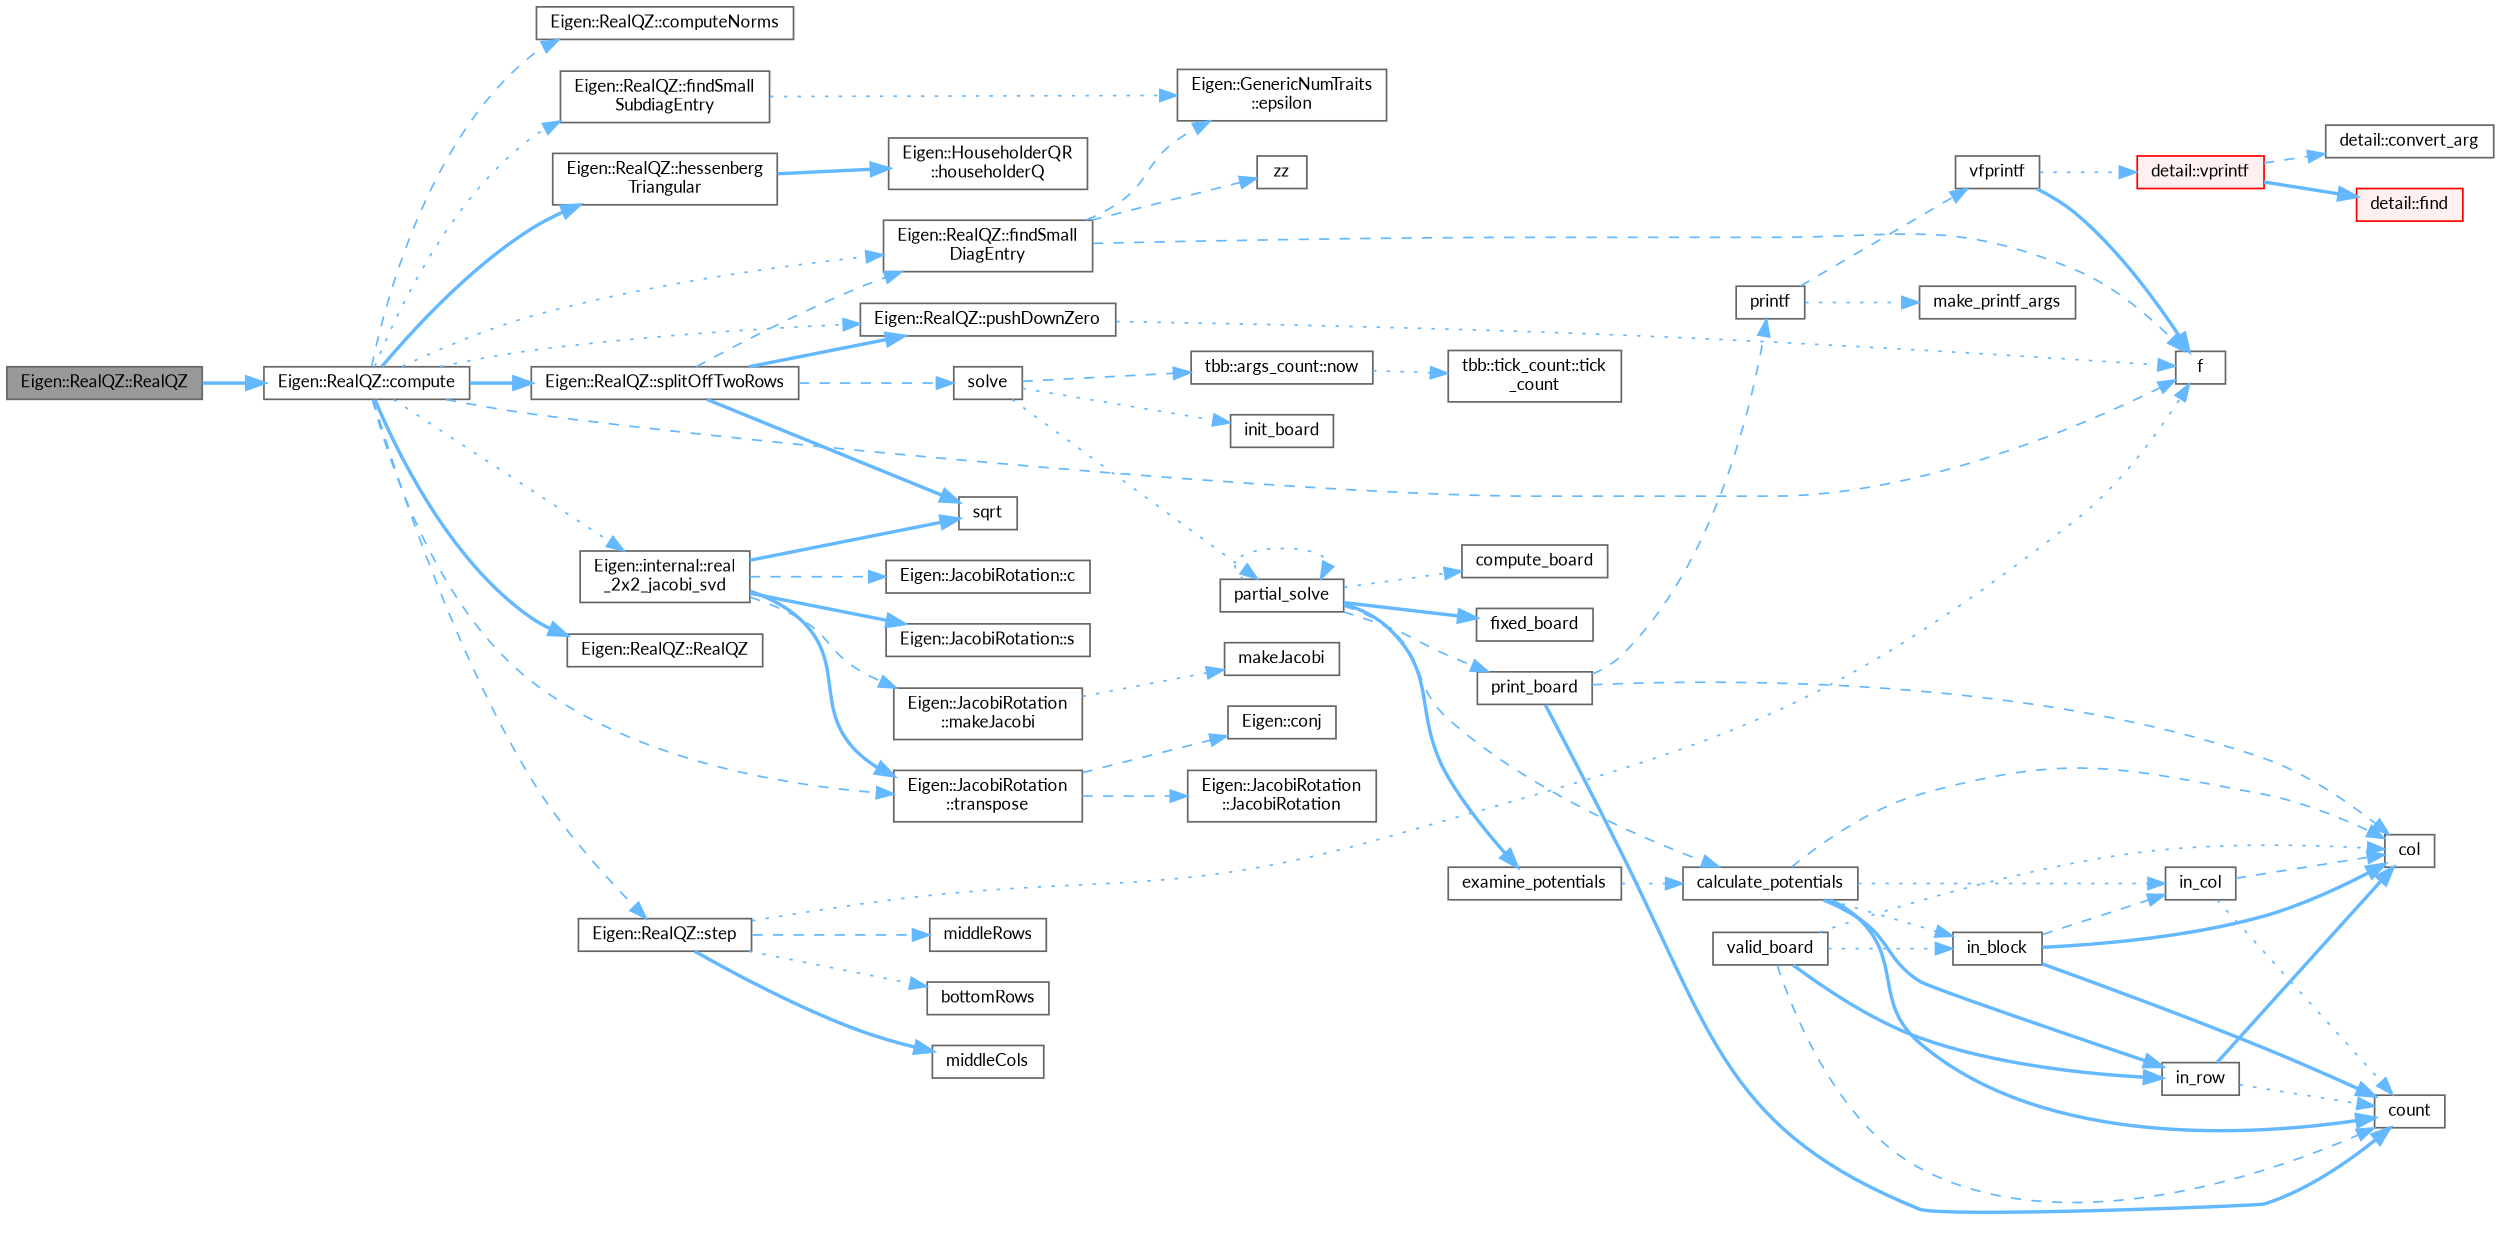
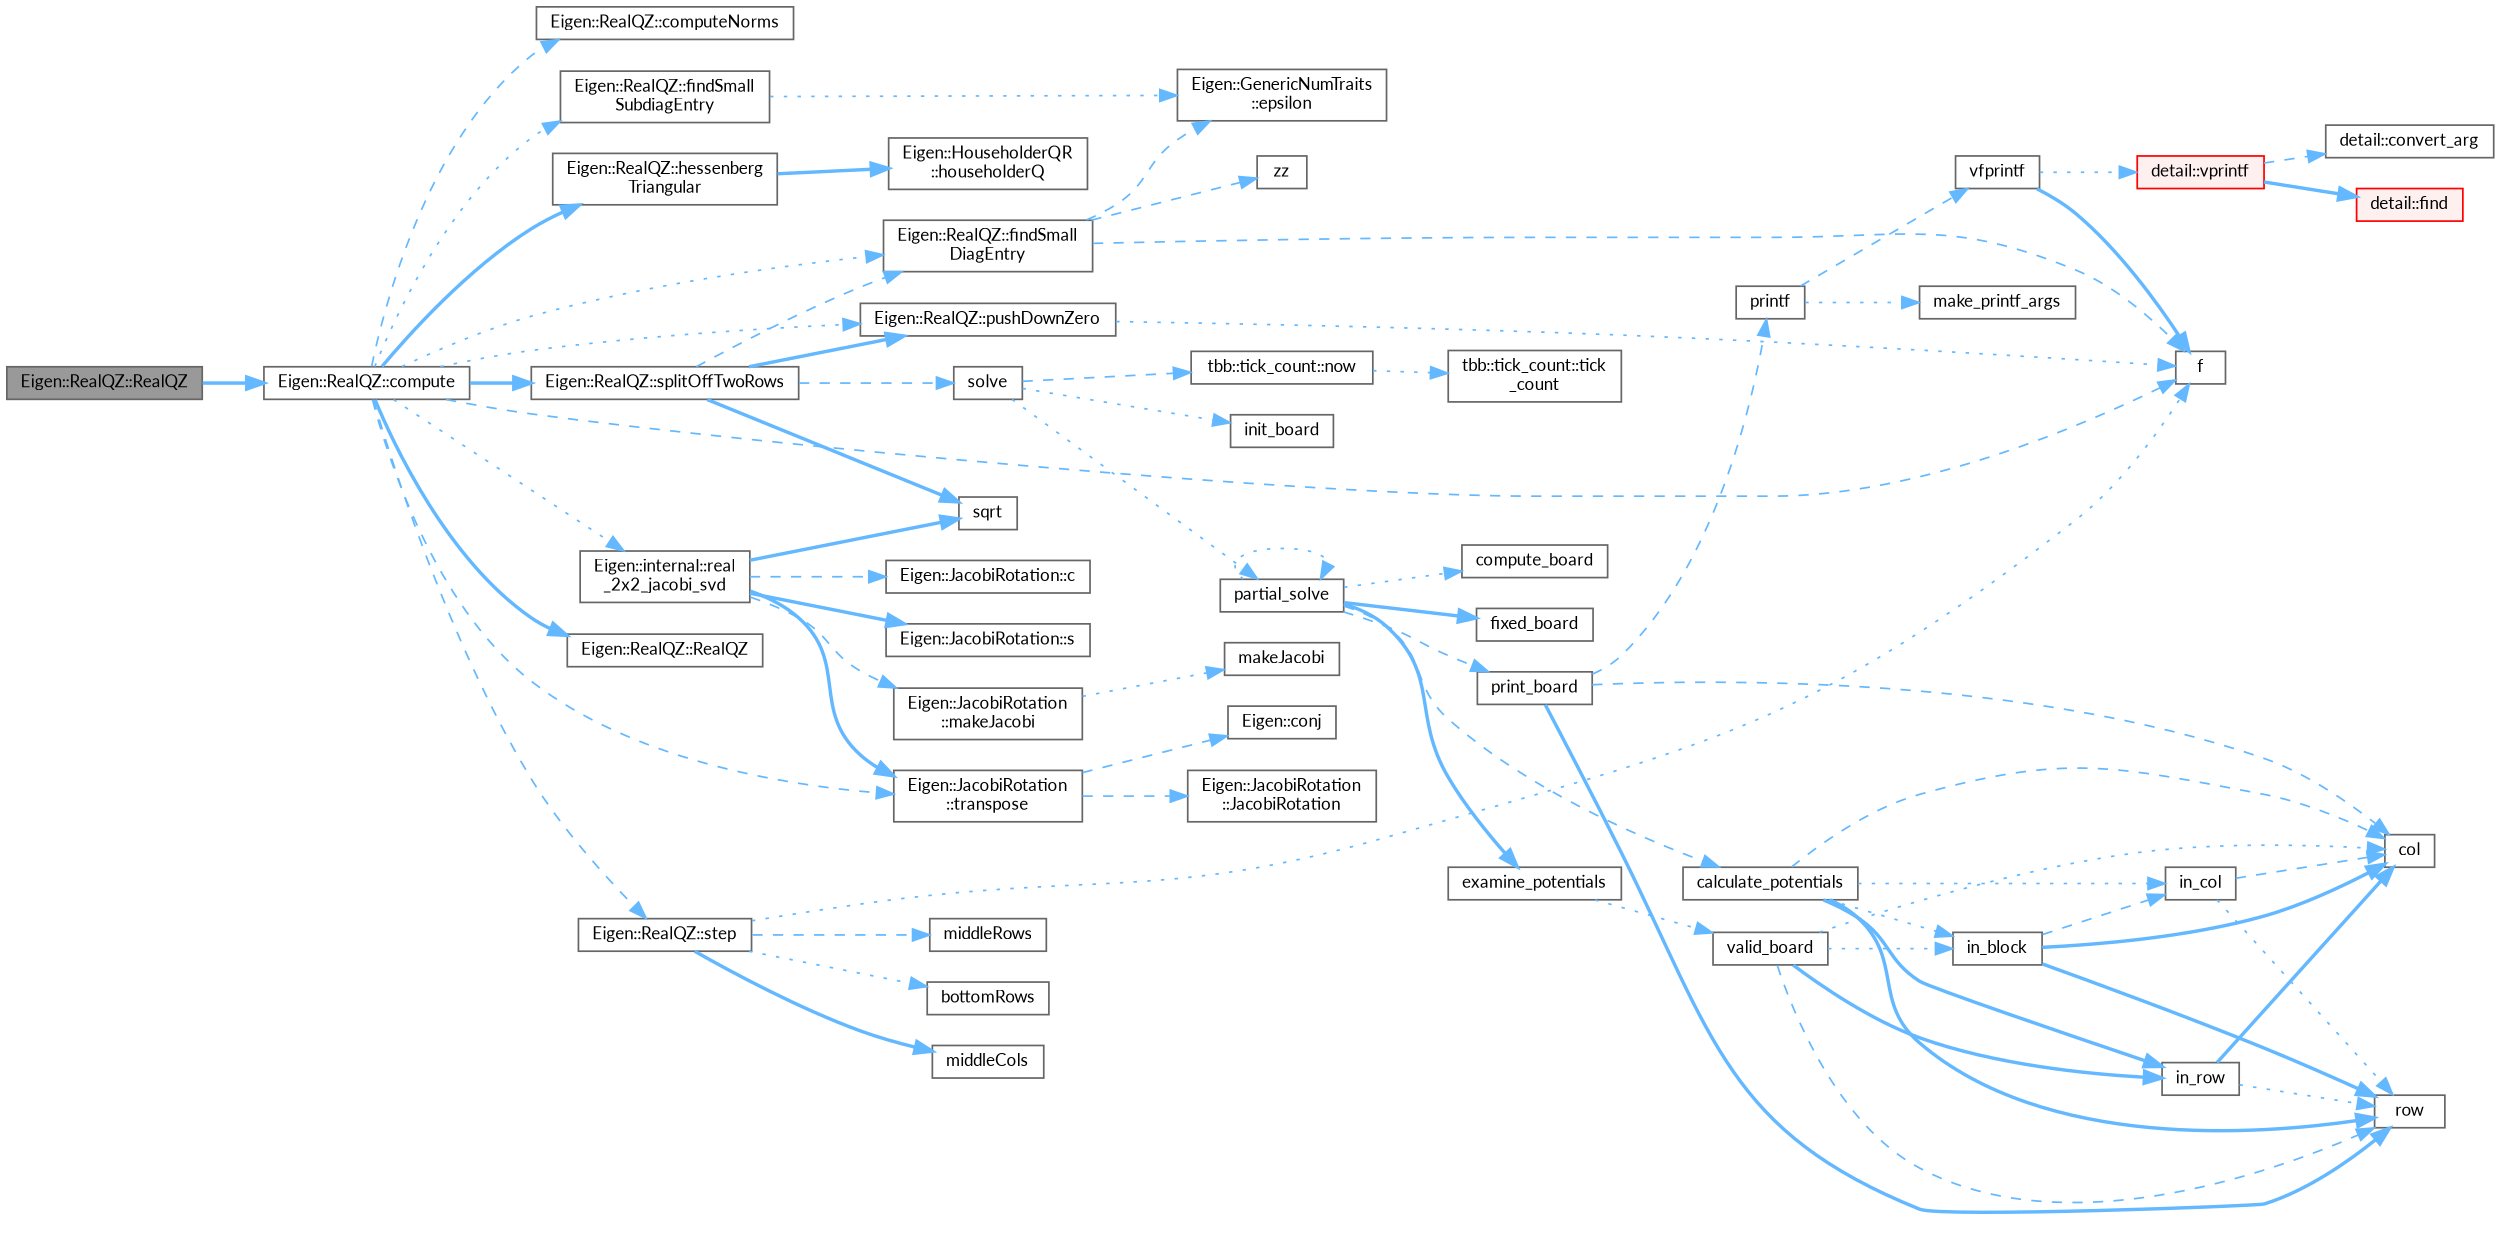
(1282, 368) -> (1282, 368)
(1648, 884) -> (1638, 912)
(2410, 1111) -> (2410, 1111)
